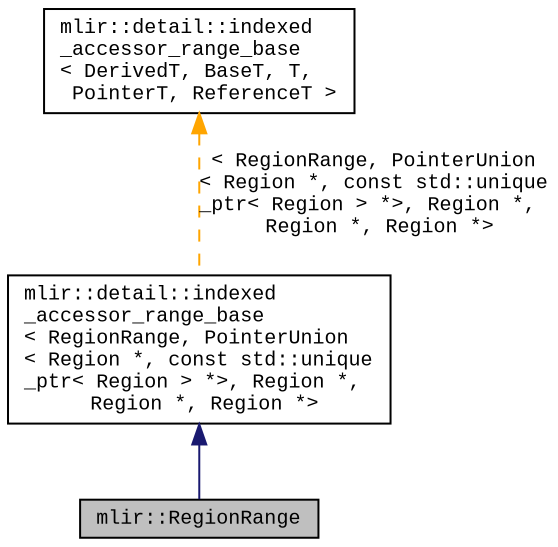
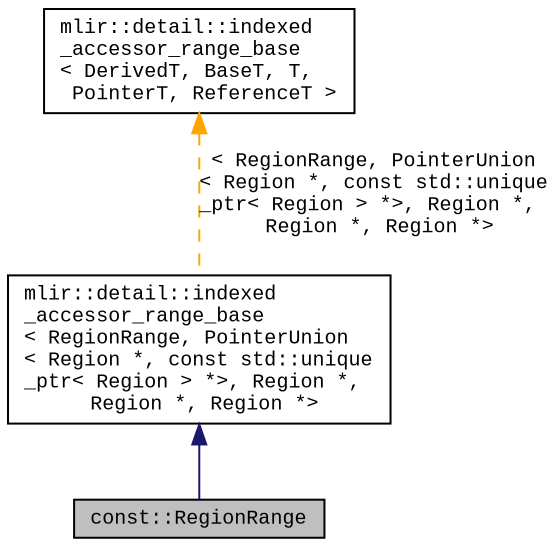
(199, 519) -> (199, 519)
